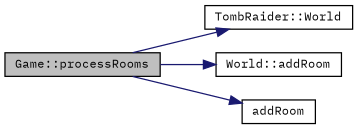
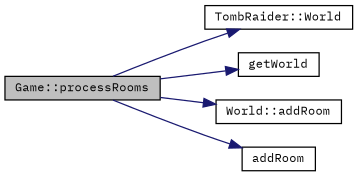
none -> (279, 65)
